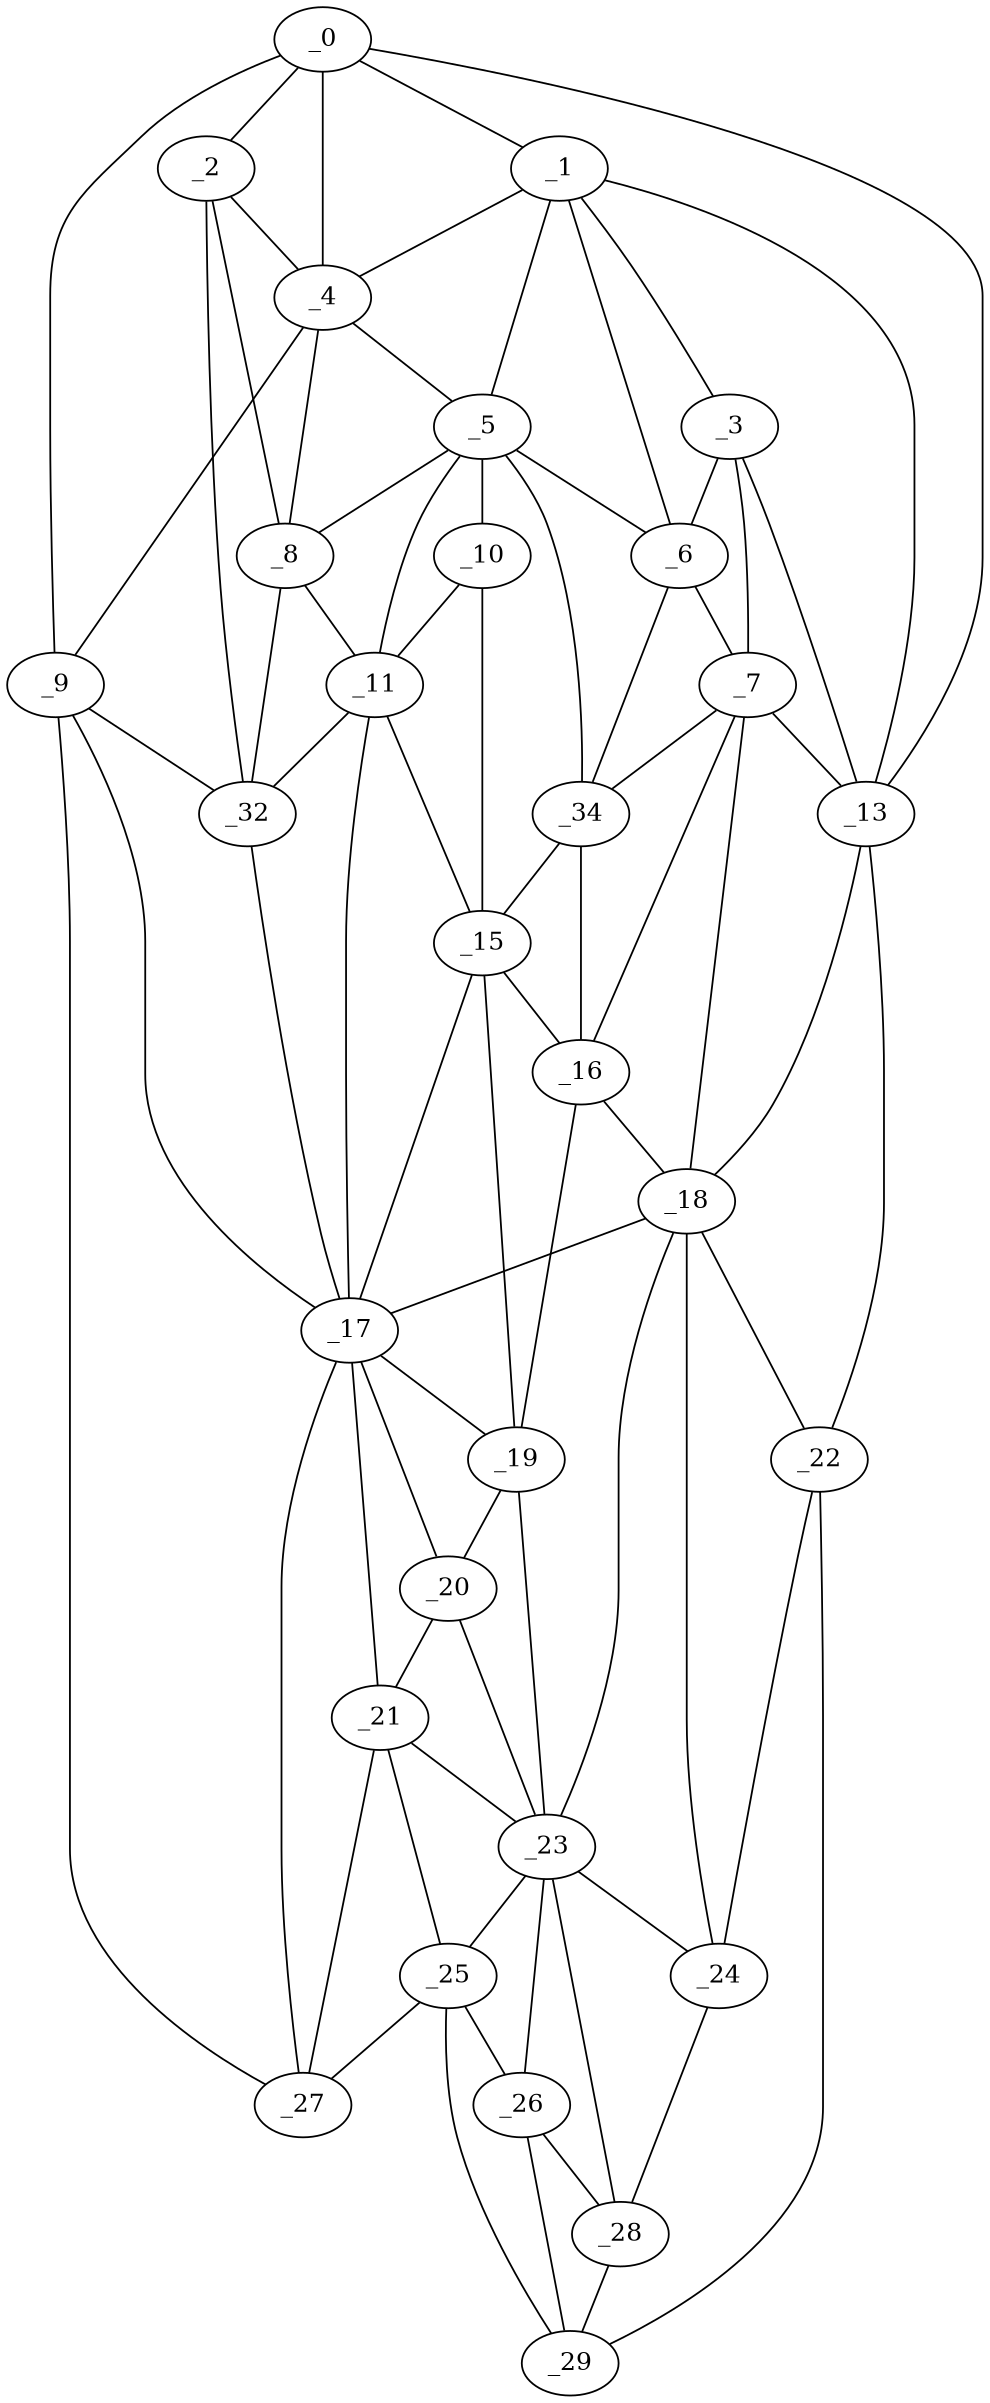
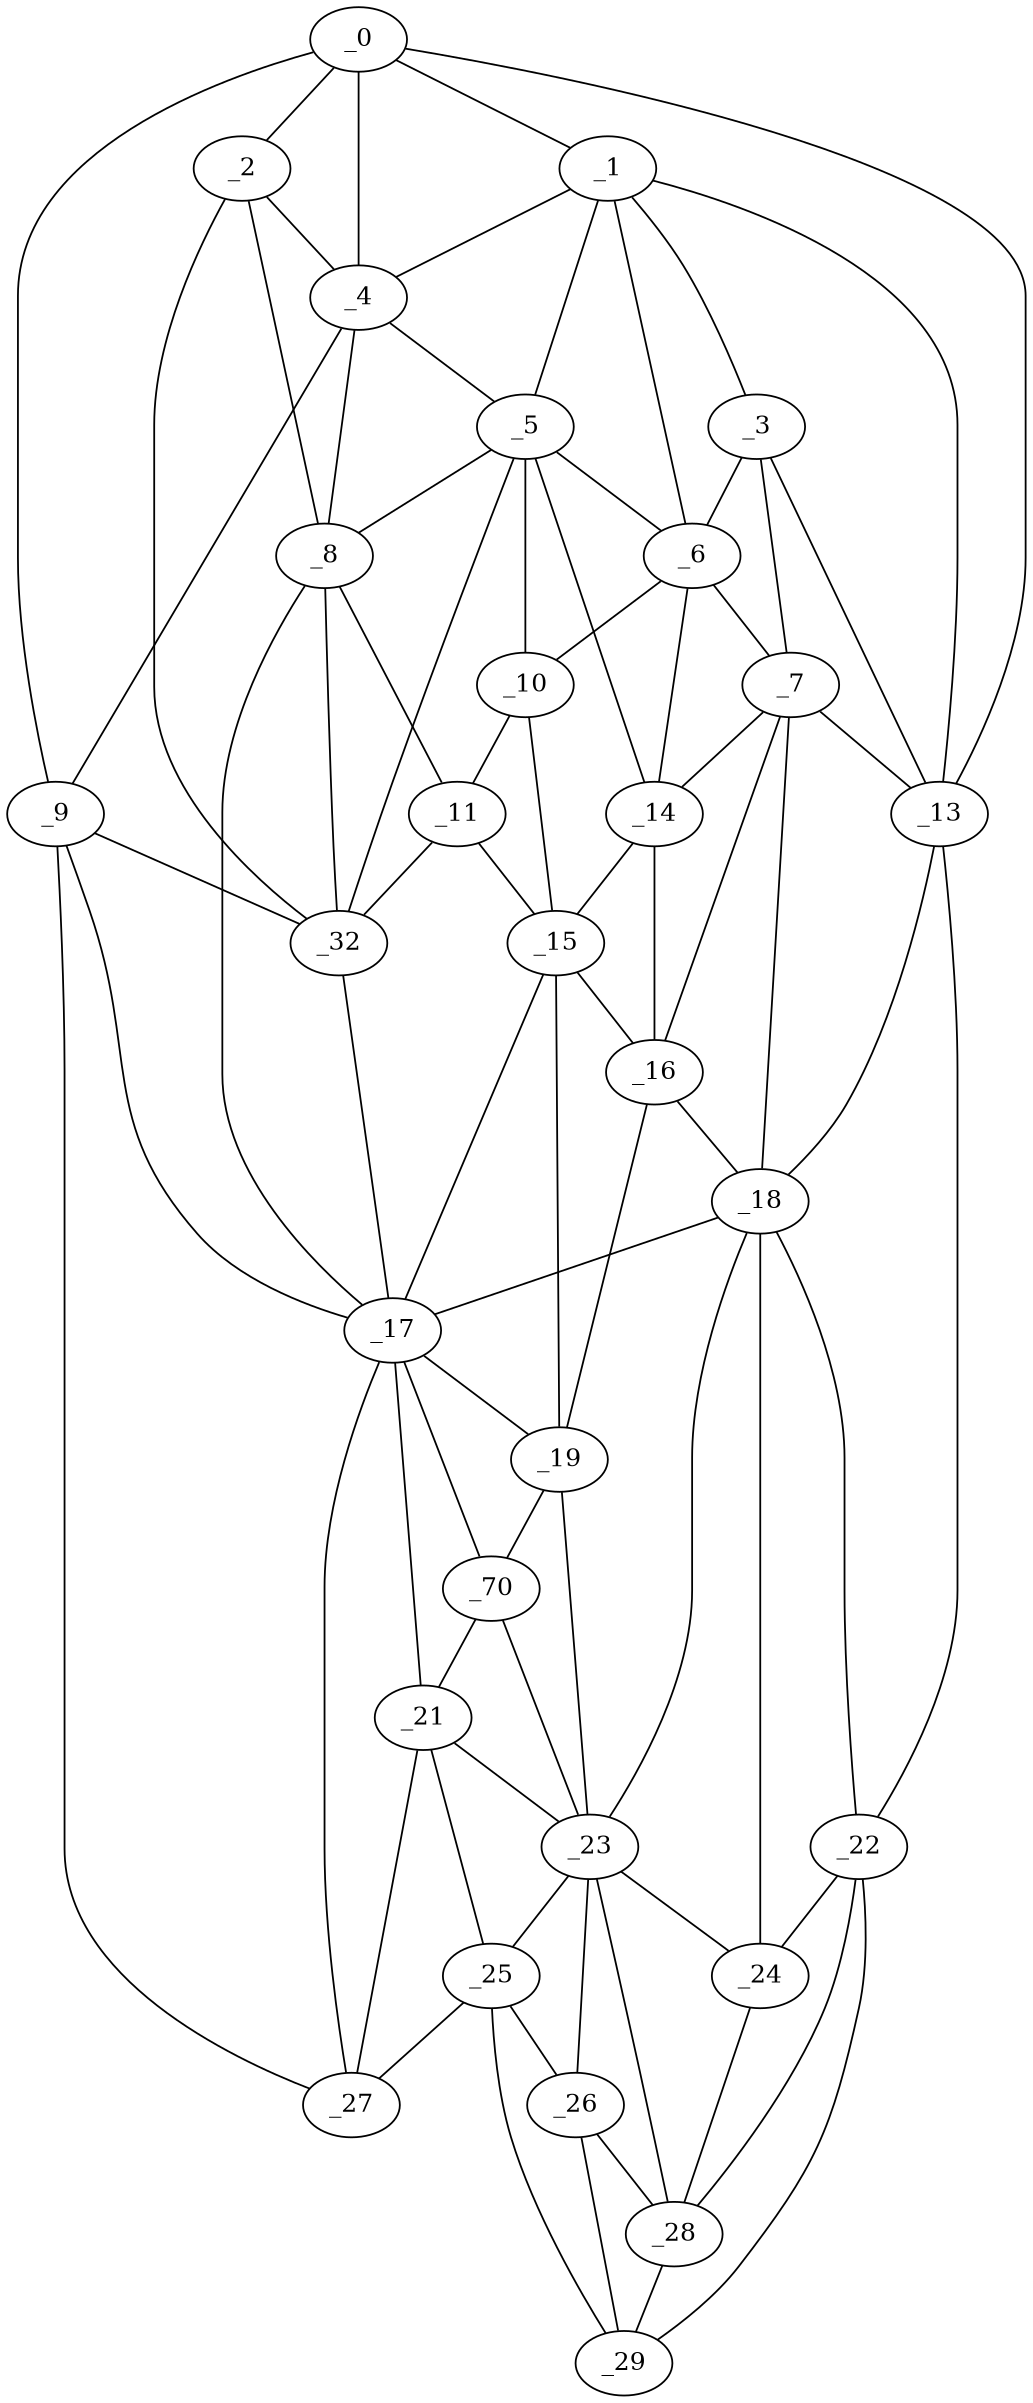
(407, 549) -> (428, 684)
none -> (609, 620)
(581, 814) -> (654, 814)
(346, 1007) -> (222, 960)
(448, 1589) -> (491, 1589)
none -> (802, 2055)
